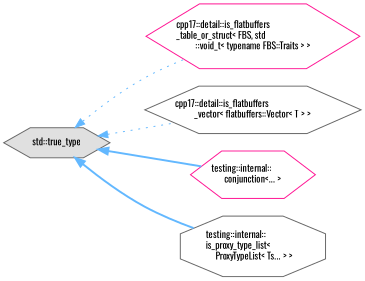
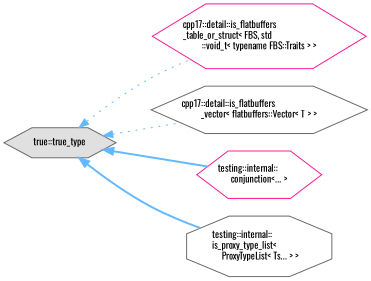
(57, 143) -> (60, 143)
